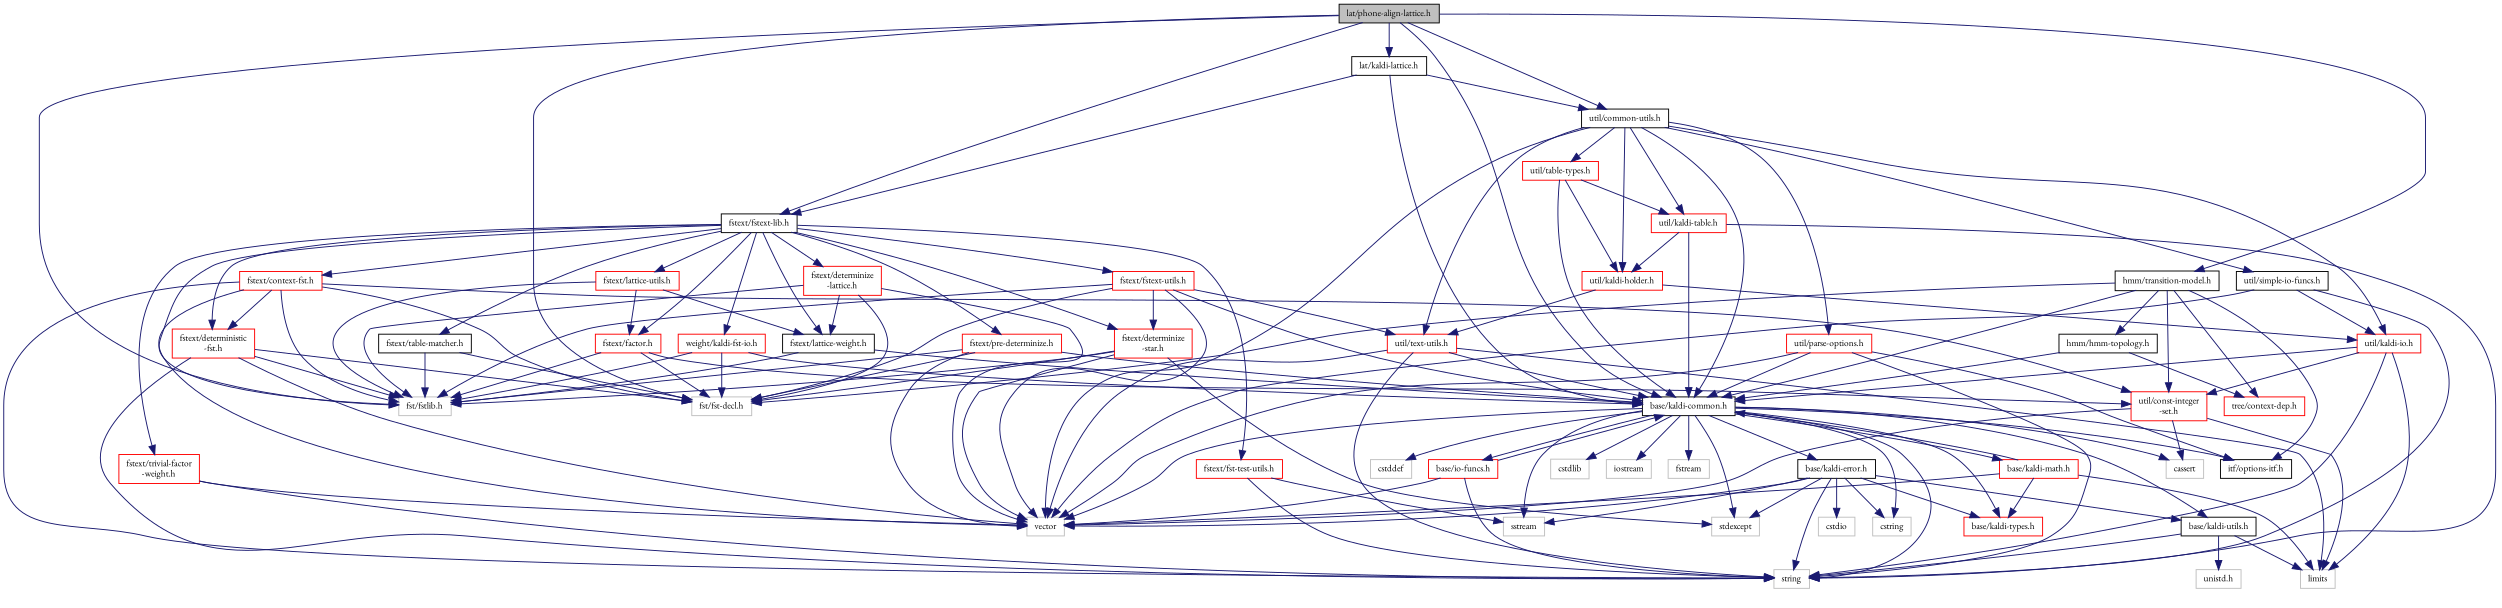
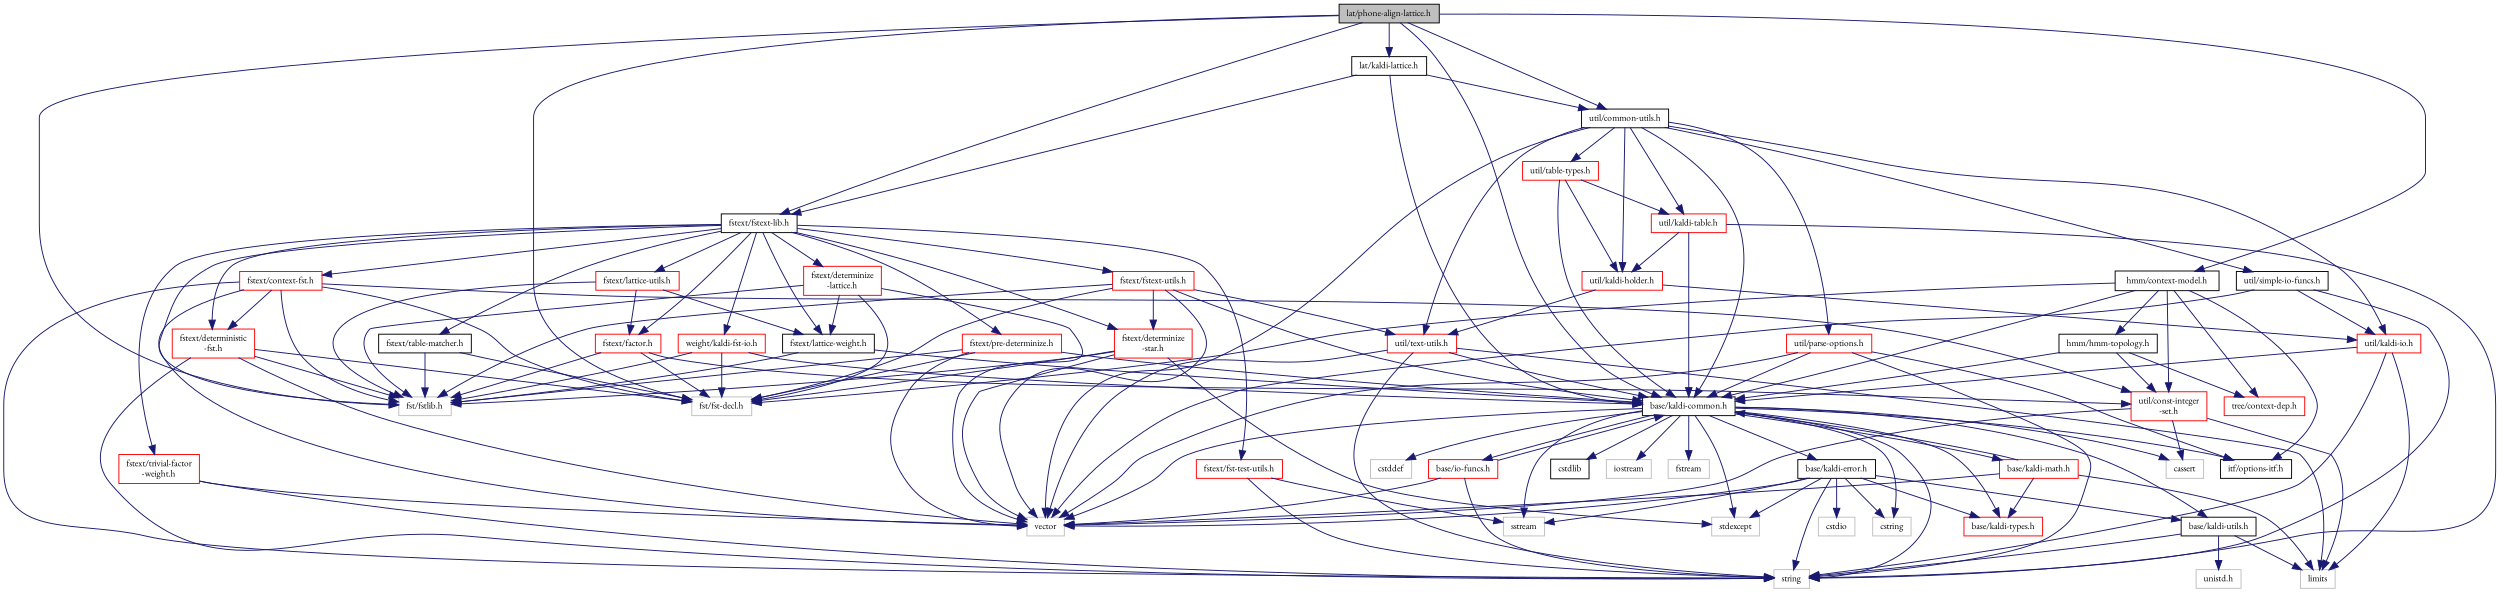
(2167, 281) -> (2167, 281)
(2288, 372) -> (2136, 372)
(1570, 469) -> (1570, 469)
